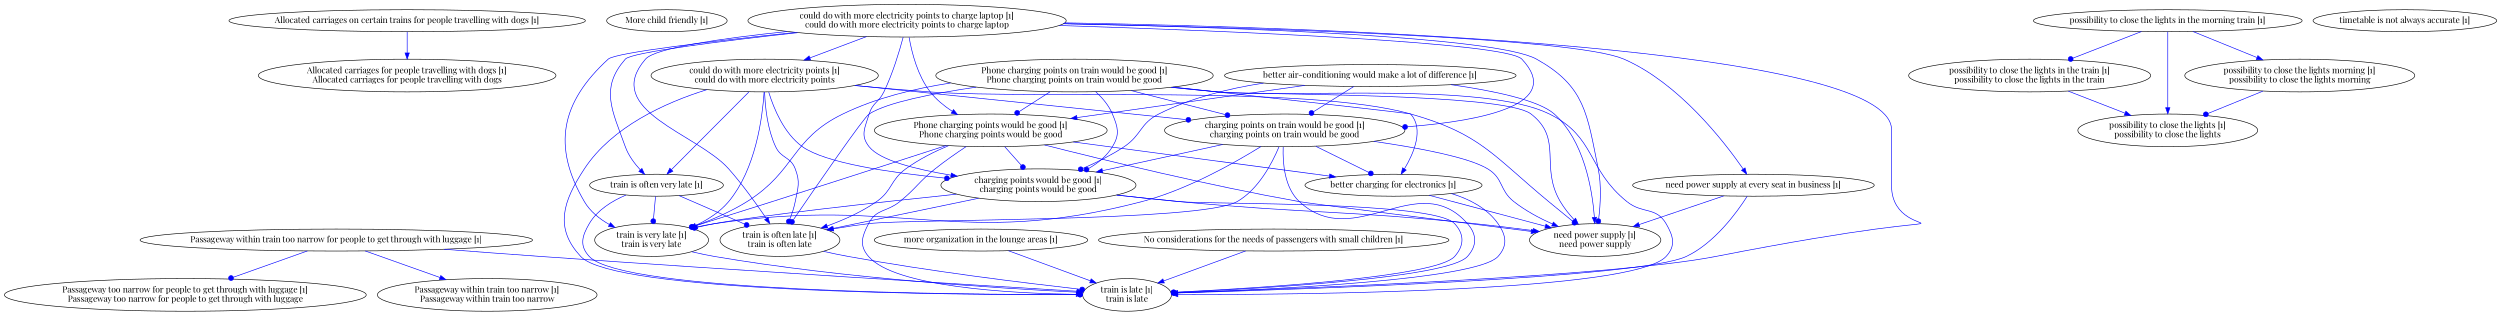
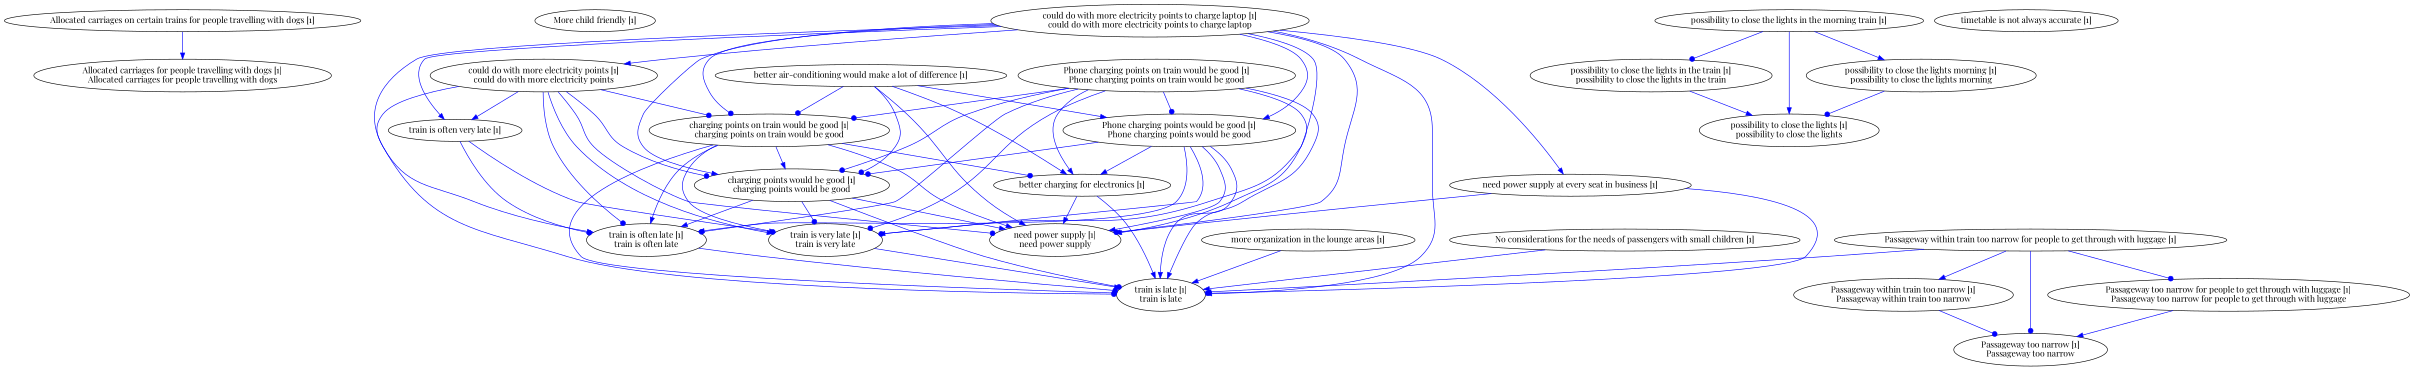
none -> (980, 123)
(790, 288) -> none
none -> (2031, 350)
